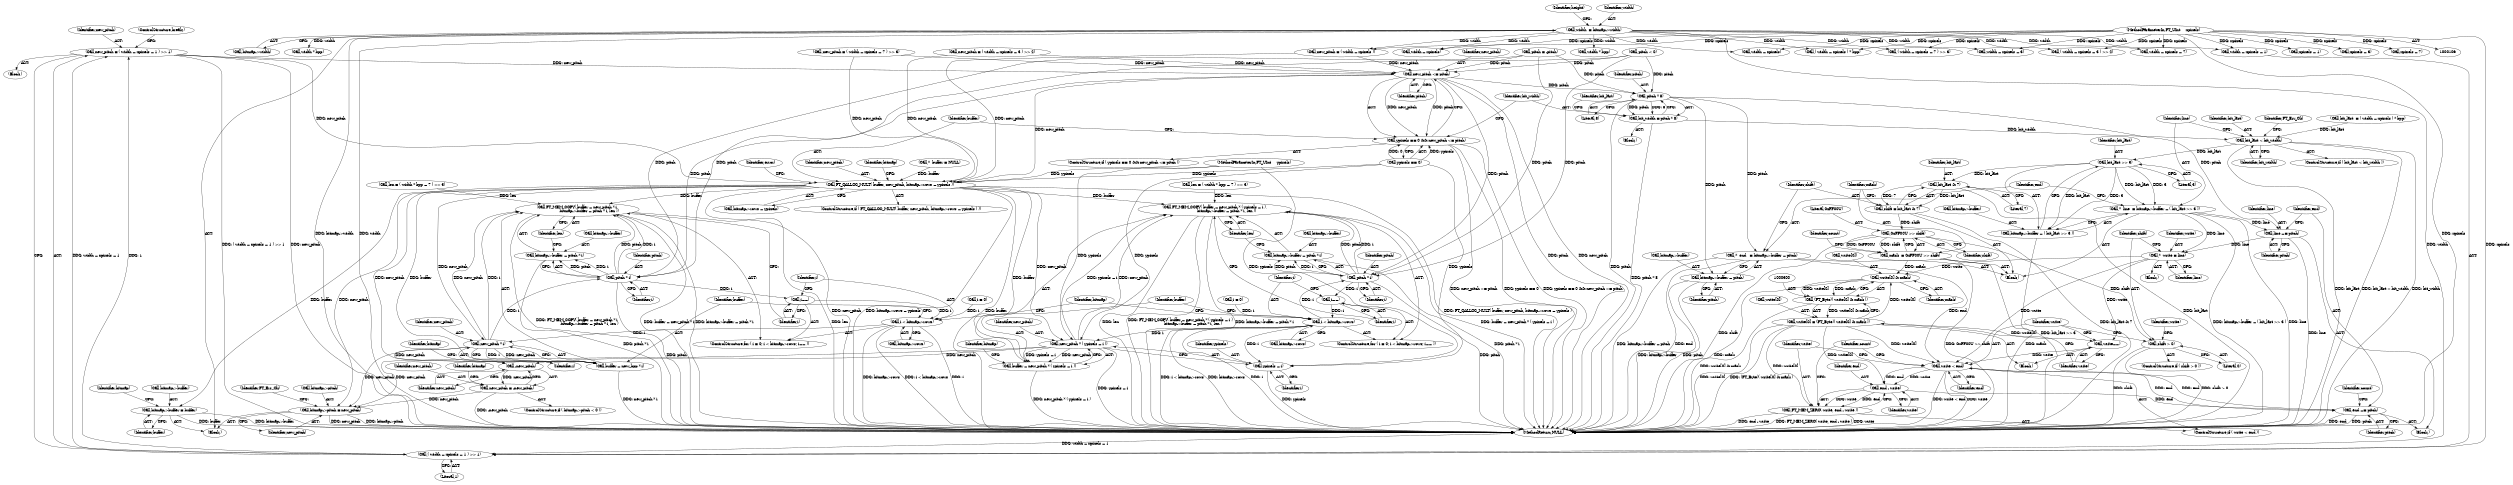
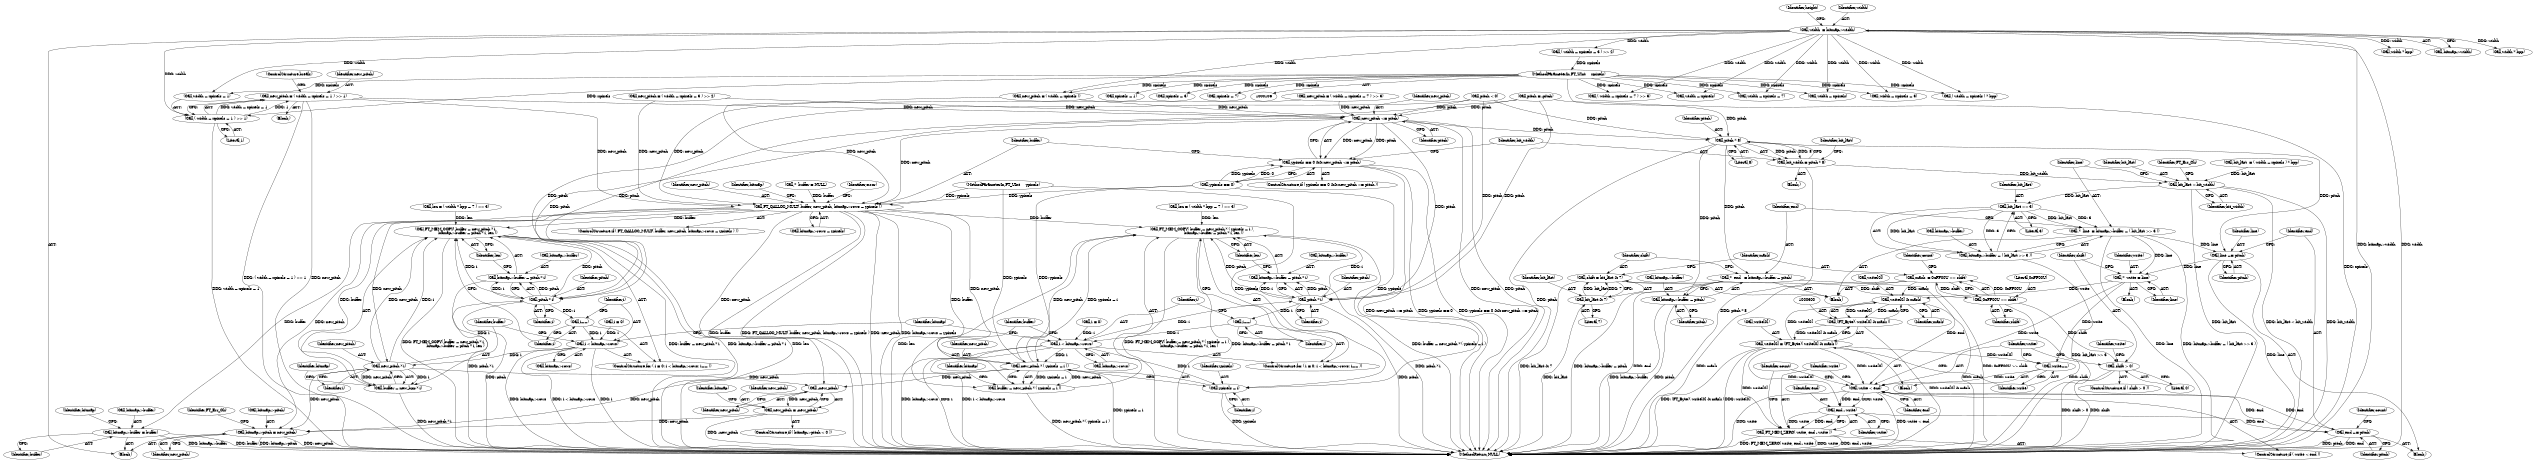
(2130, 43) -> (1576, 62)
(2344, 163) -> none
(2021, 167) -> none
(1004, 444) -> (336, 444)
